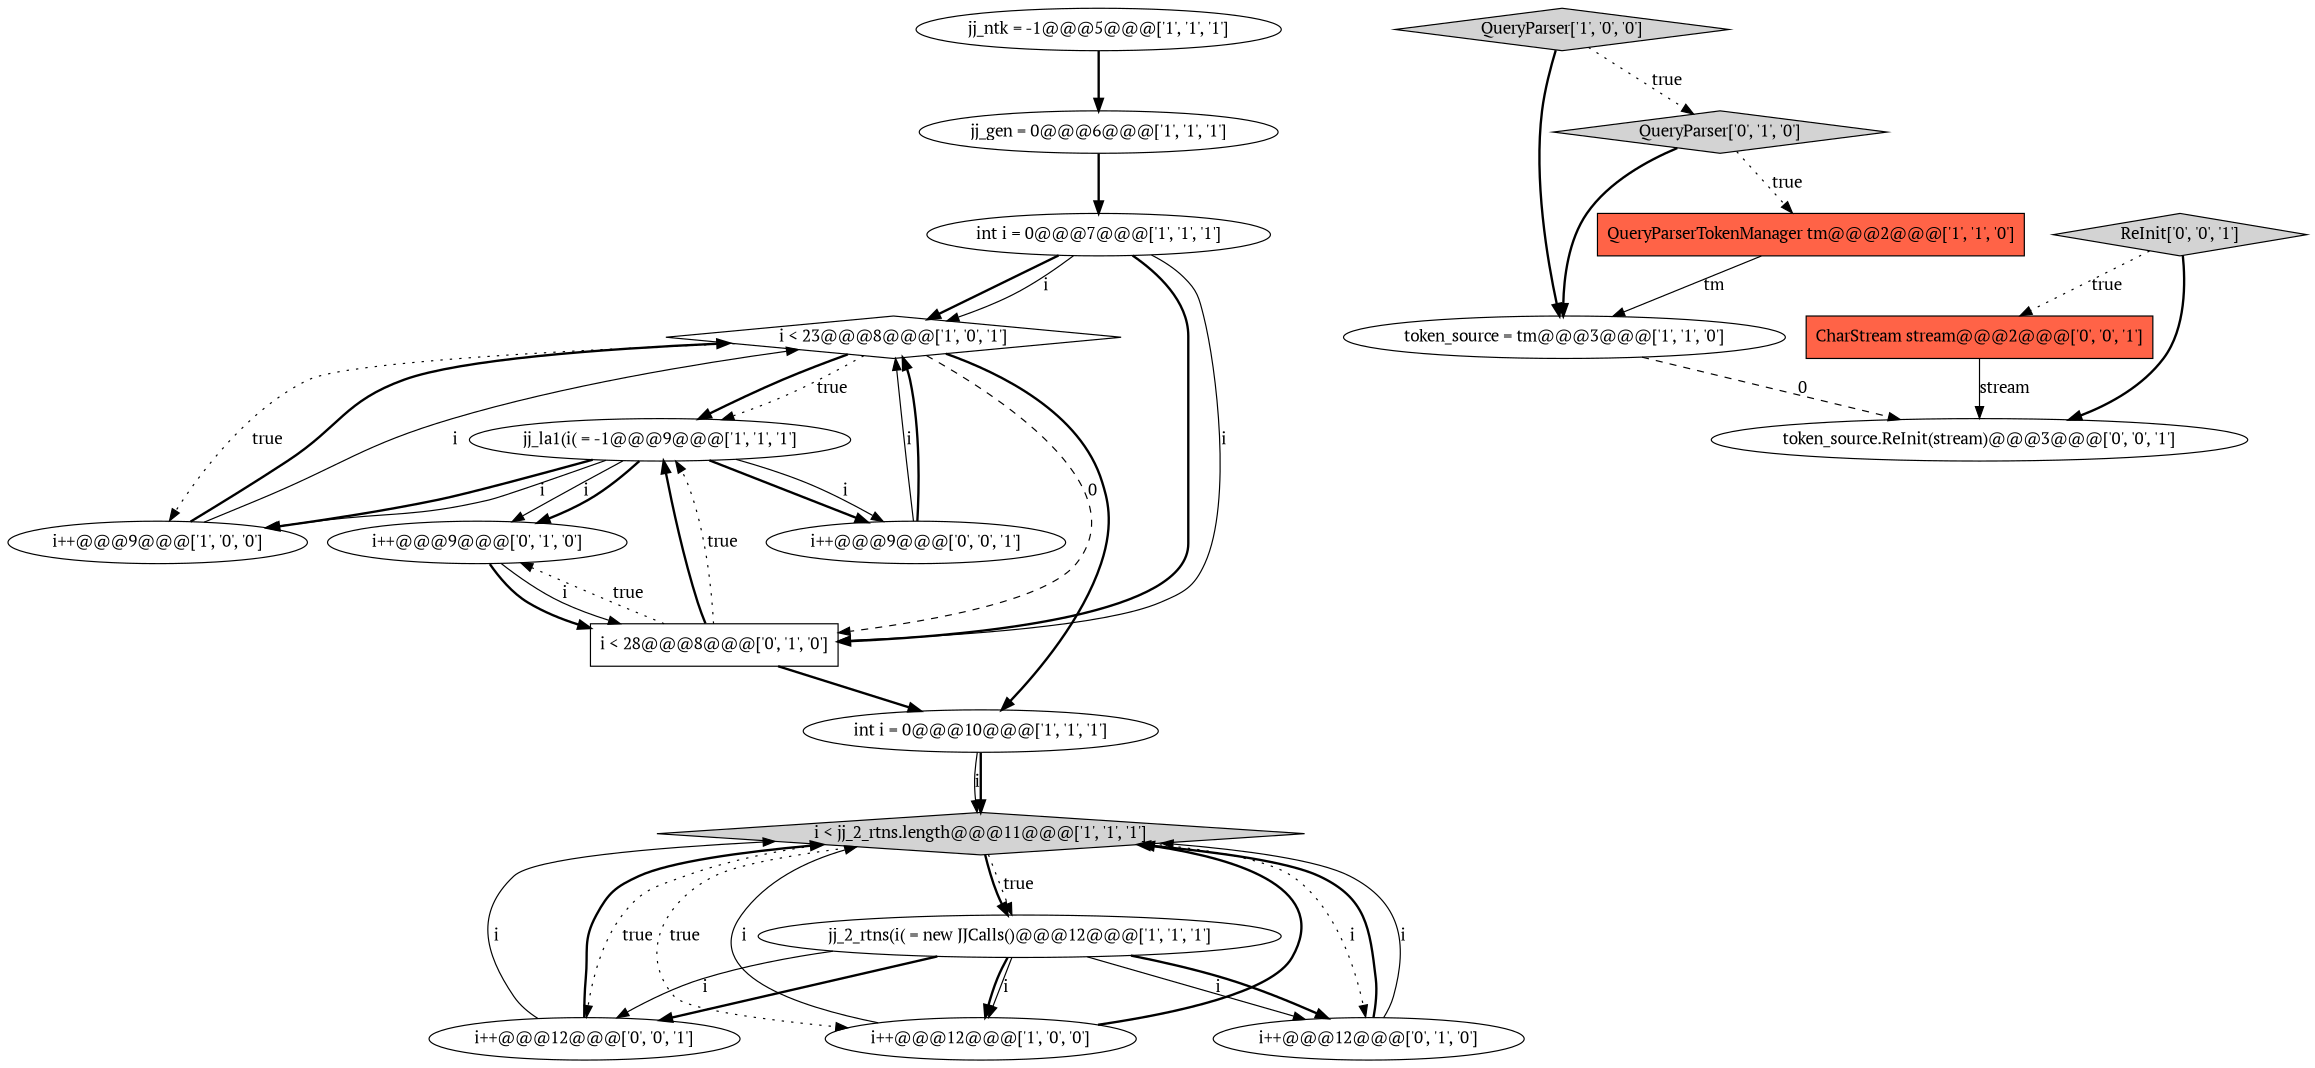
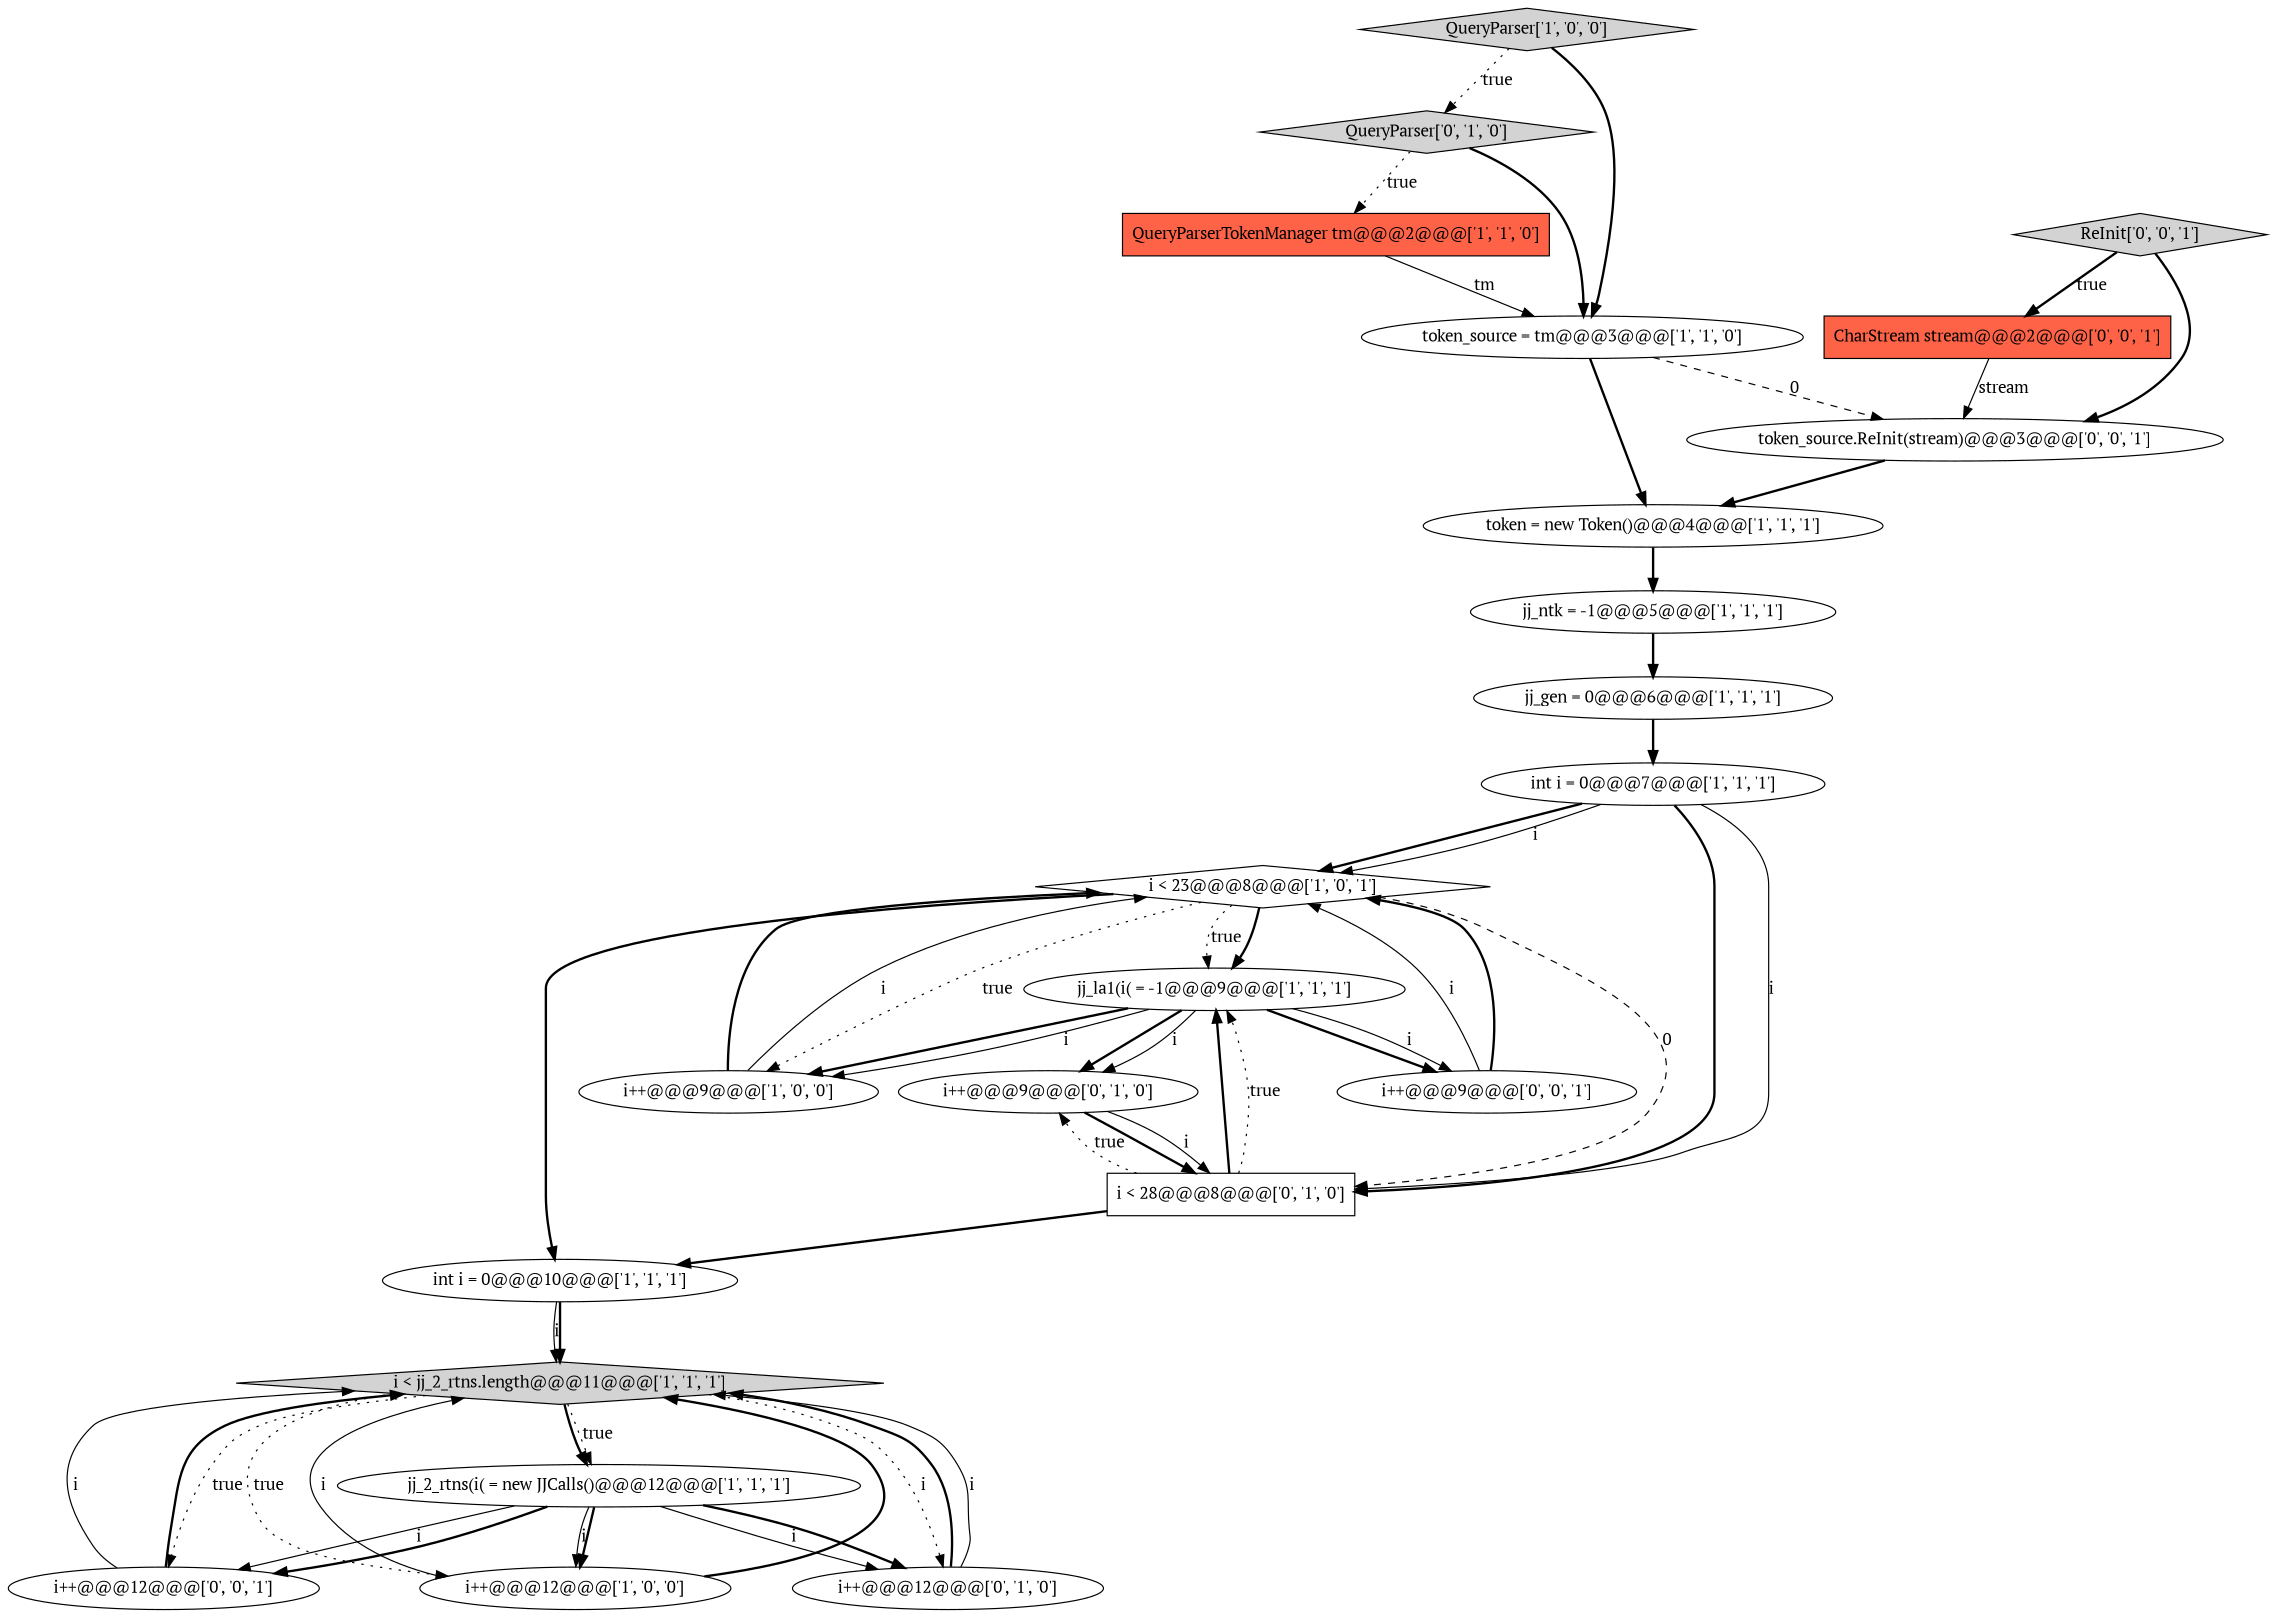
(2090, 281) -> (2076, 281)
none -> (1653, 526)
